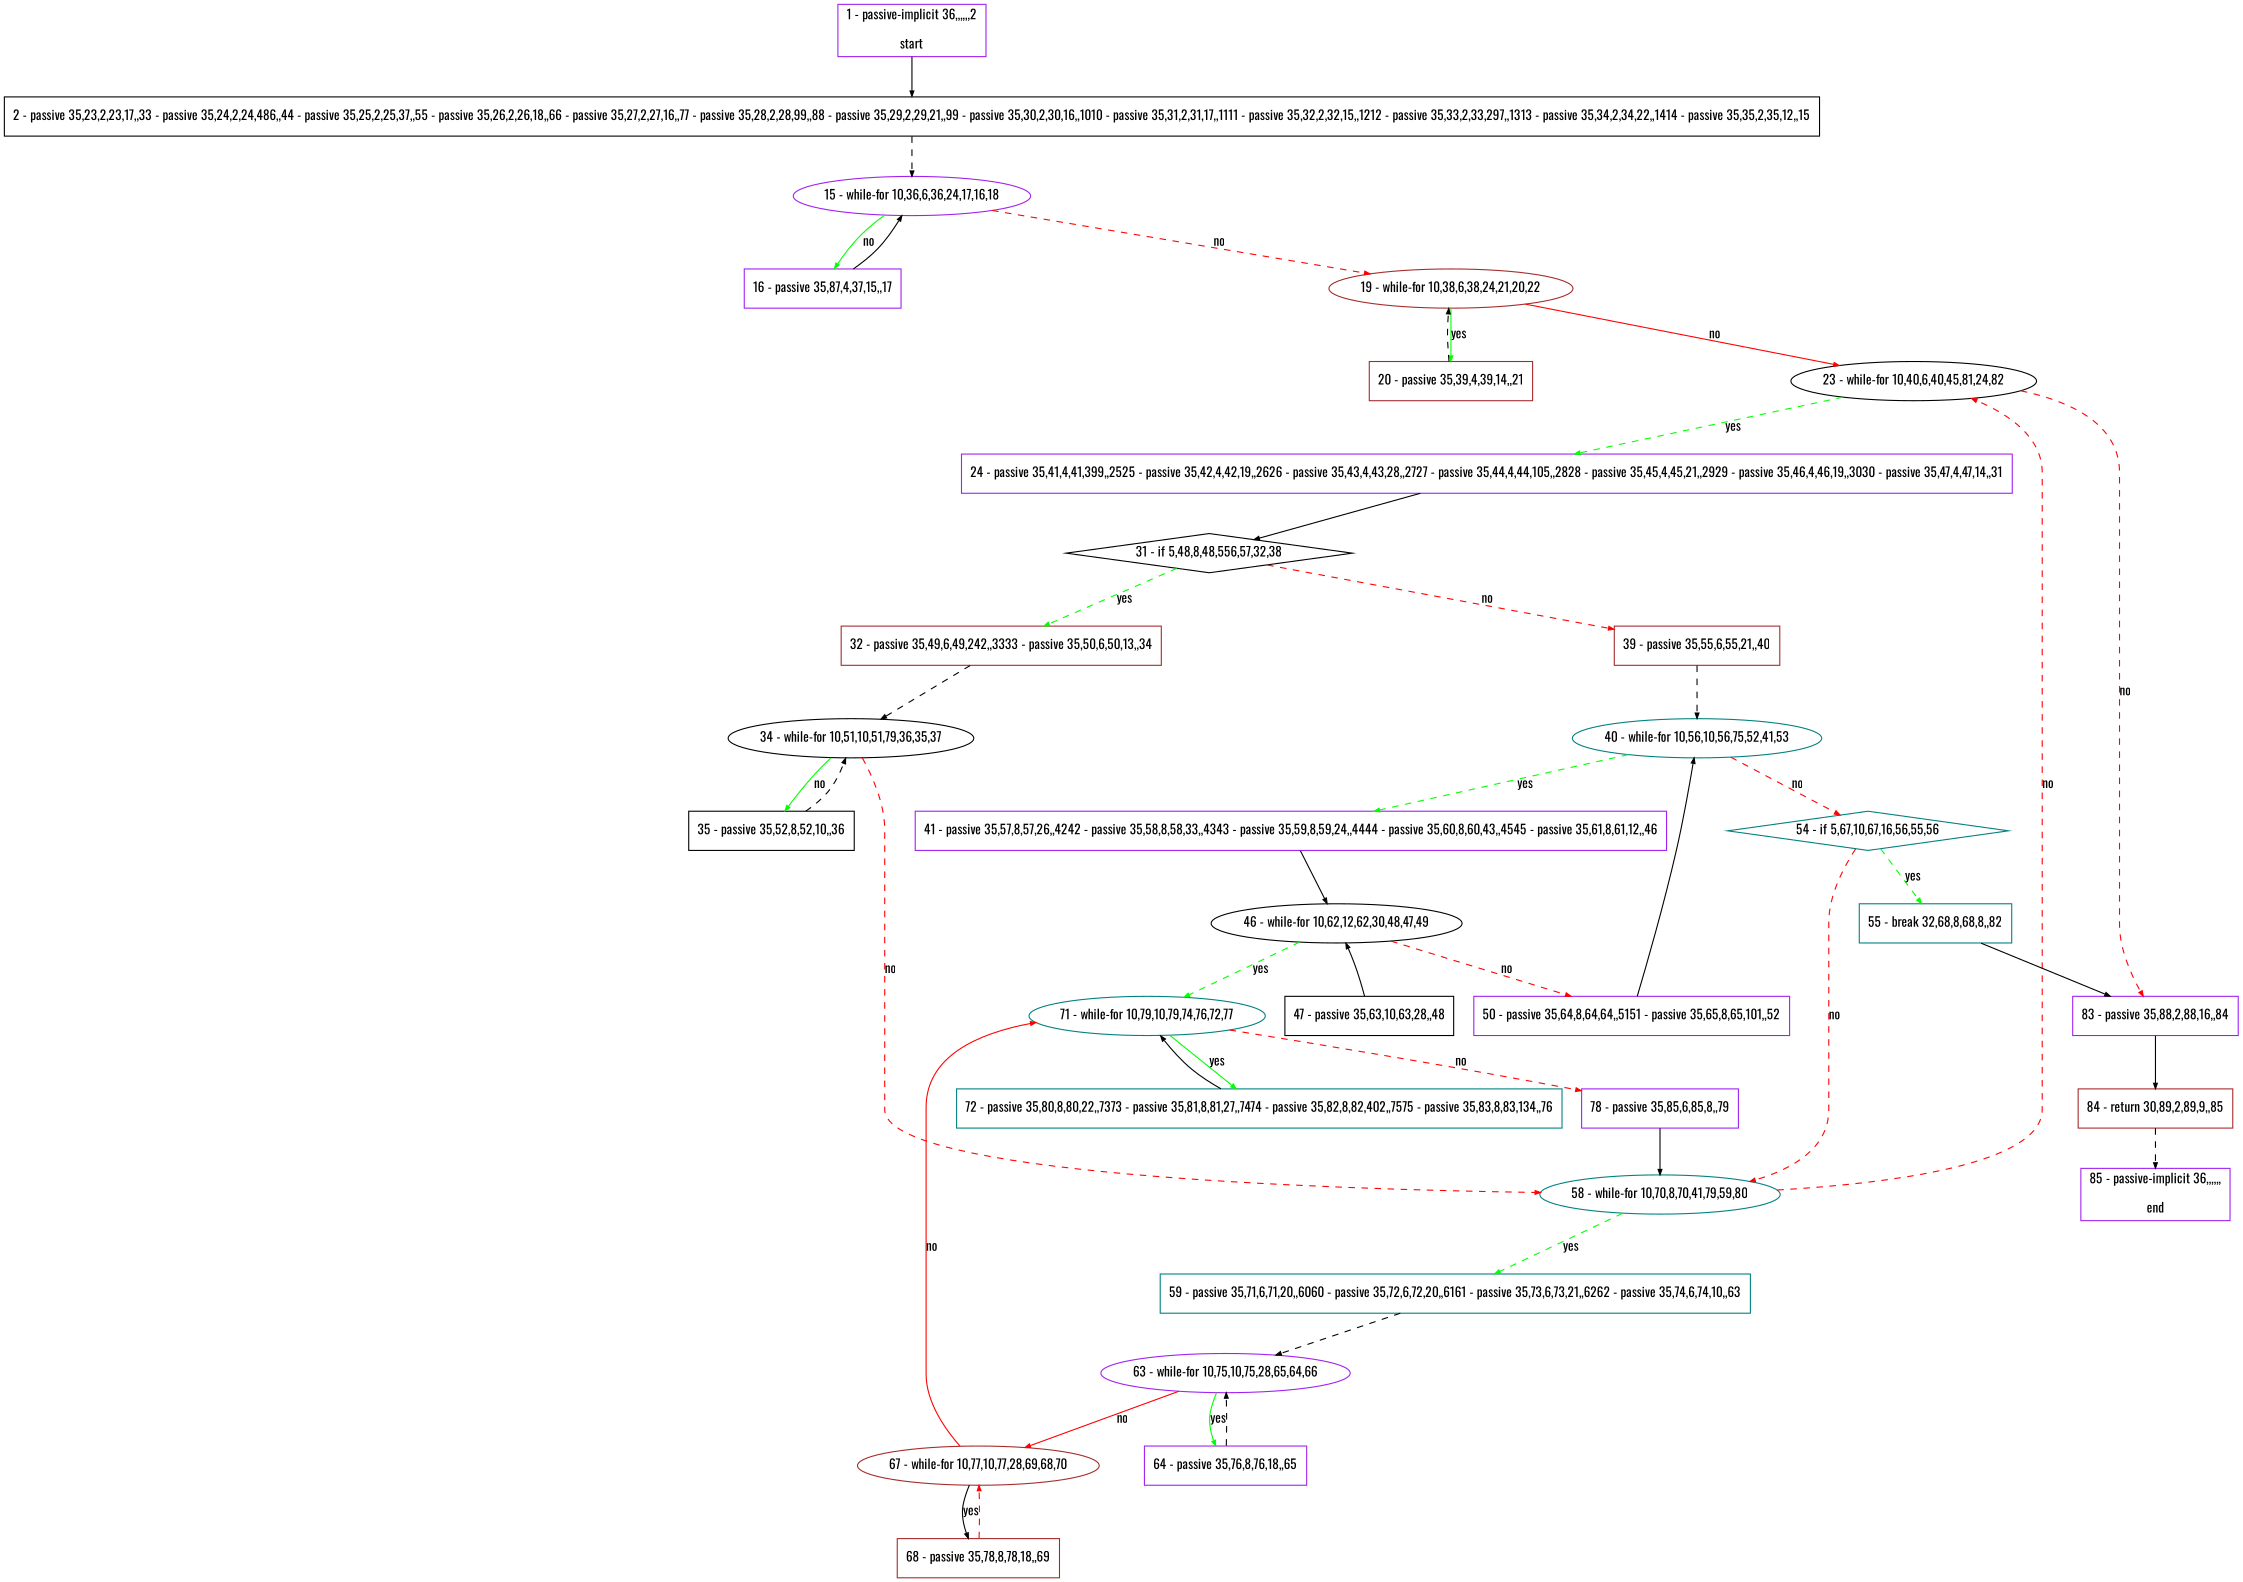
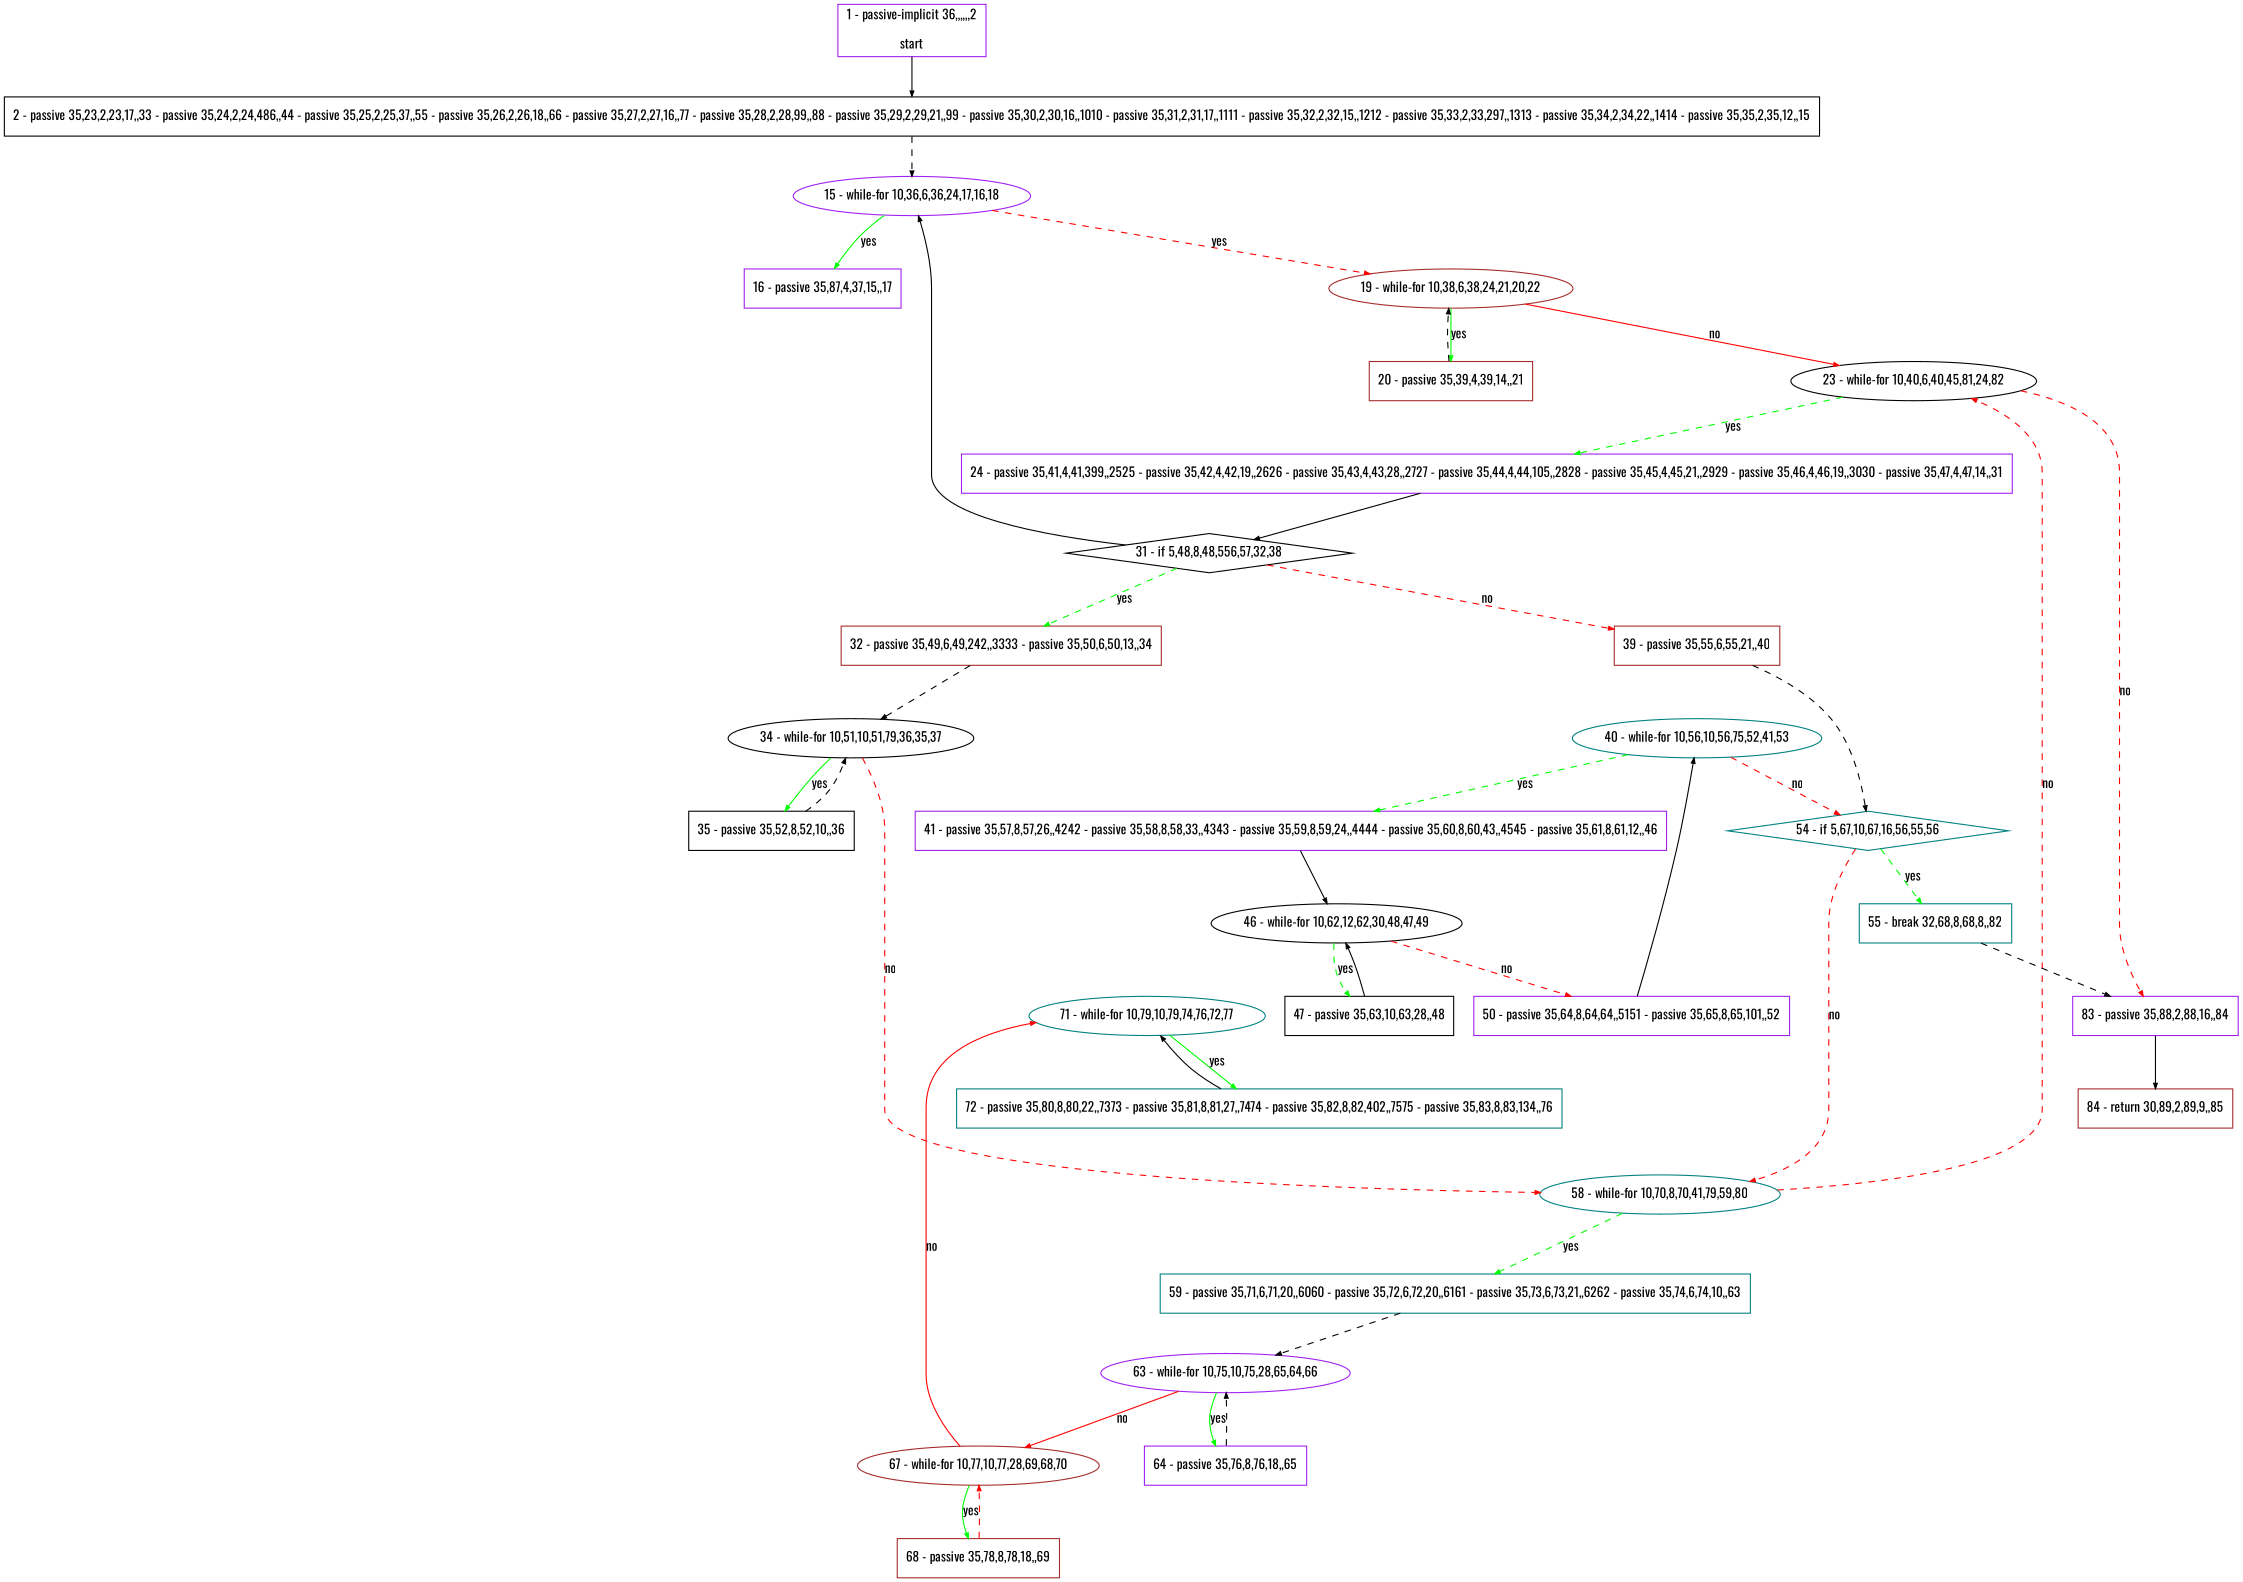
(869, 242) -> (869, 242)
(1220, 242) -> (1220, 242)
(879, 248) -> (932, 455)
(1697, 689) -> (1831, 718)
(820, 785) -> (820, 785)
(1244, 968) -> (1335, 969)
(2049, 971) -> (2049, 971)
(1660, 1108) -> none
(2155, 1195) -> none
(963, 1509) -> (963, 1509)
